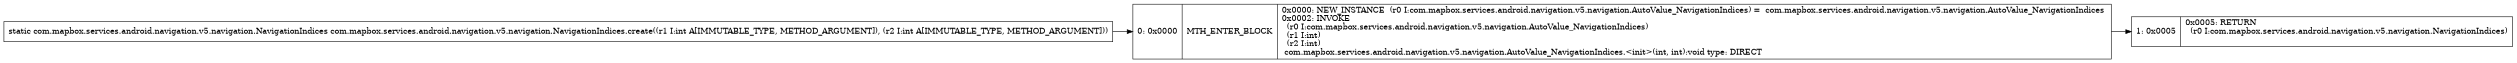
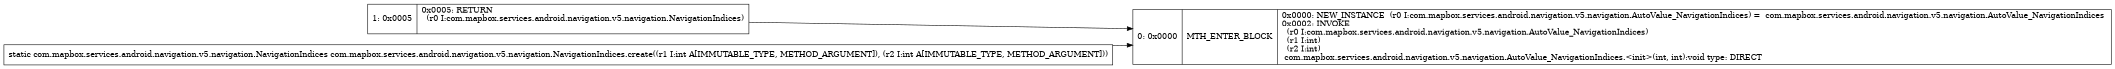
(2118, 32) -> (938, 25)
